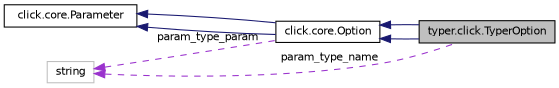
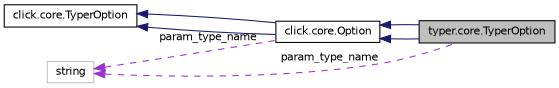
(71, 16) -> (71, 16)
(487, 32) -> (487, 32)
(206, 38) -> (206, 38)
